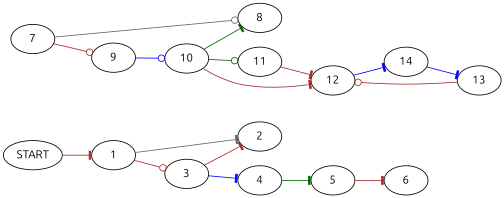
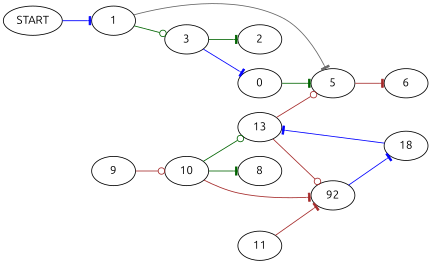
(33, 39) -> none
(147, 58) -> (147, 171)
(220, 60) -> (220, 151)
(406, 62) -> (406, 146)
(333, 80) -> (333, 195)
none -> (294, 107)
(185, 146) -> (241, 6)
(75, 155) -> (75, 21)
(221, 156) -> (221, 39)
(147, 164) -> (147, 29)
(260, 180) -> (260, 83)
